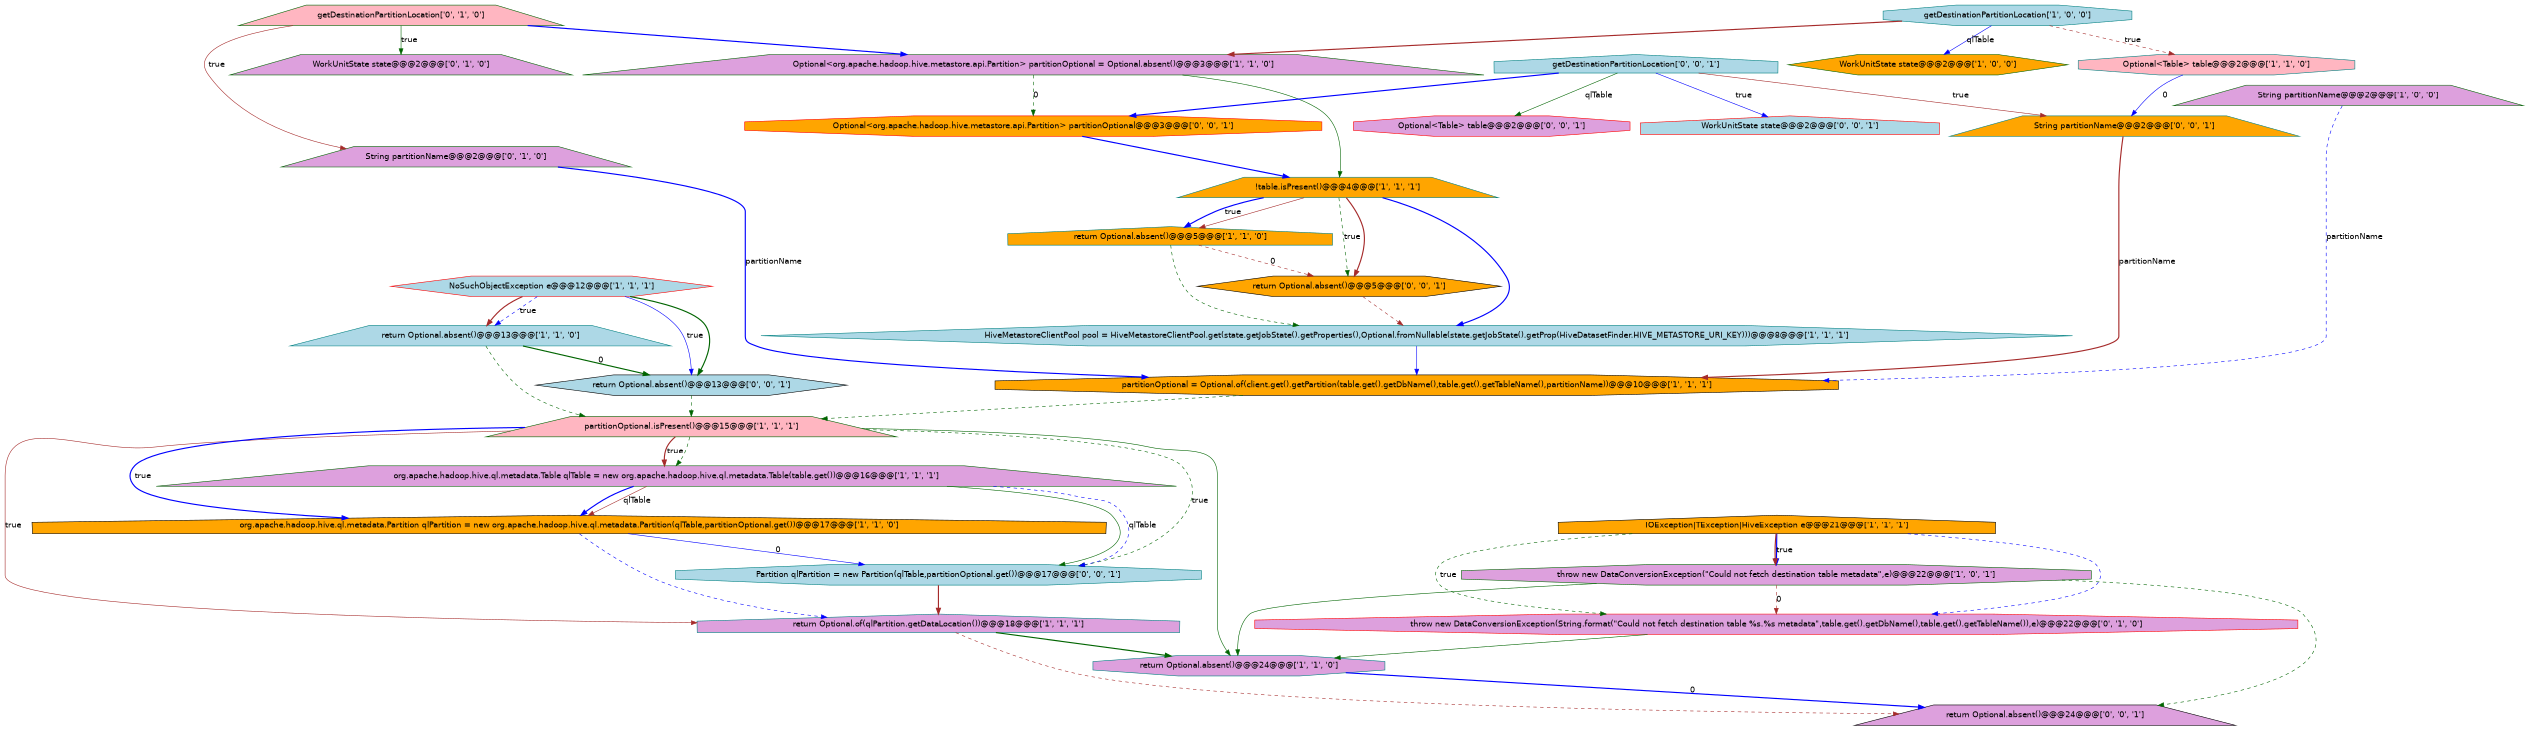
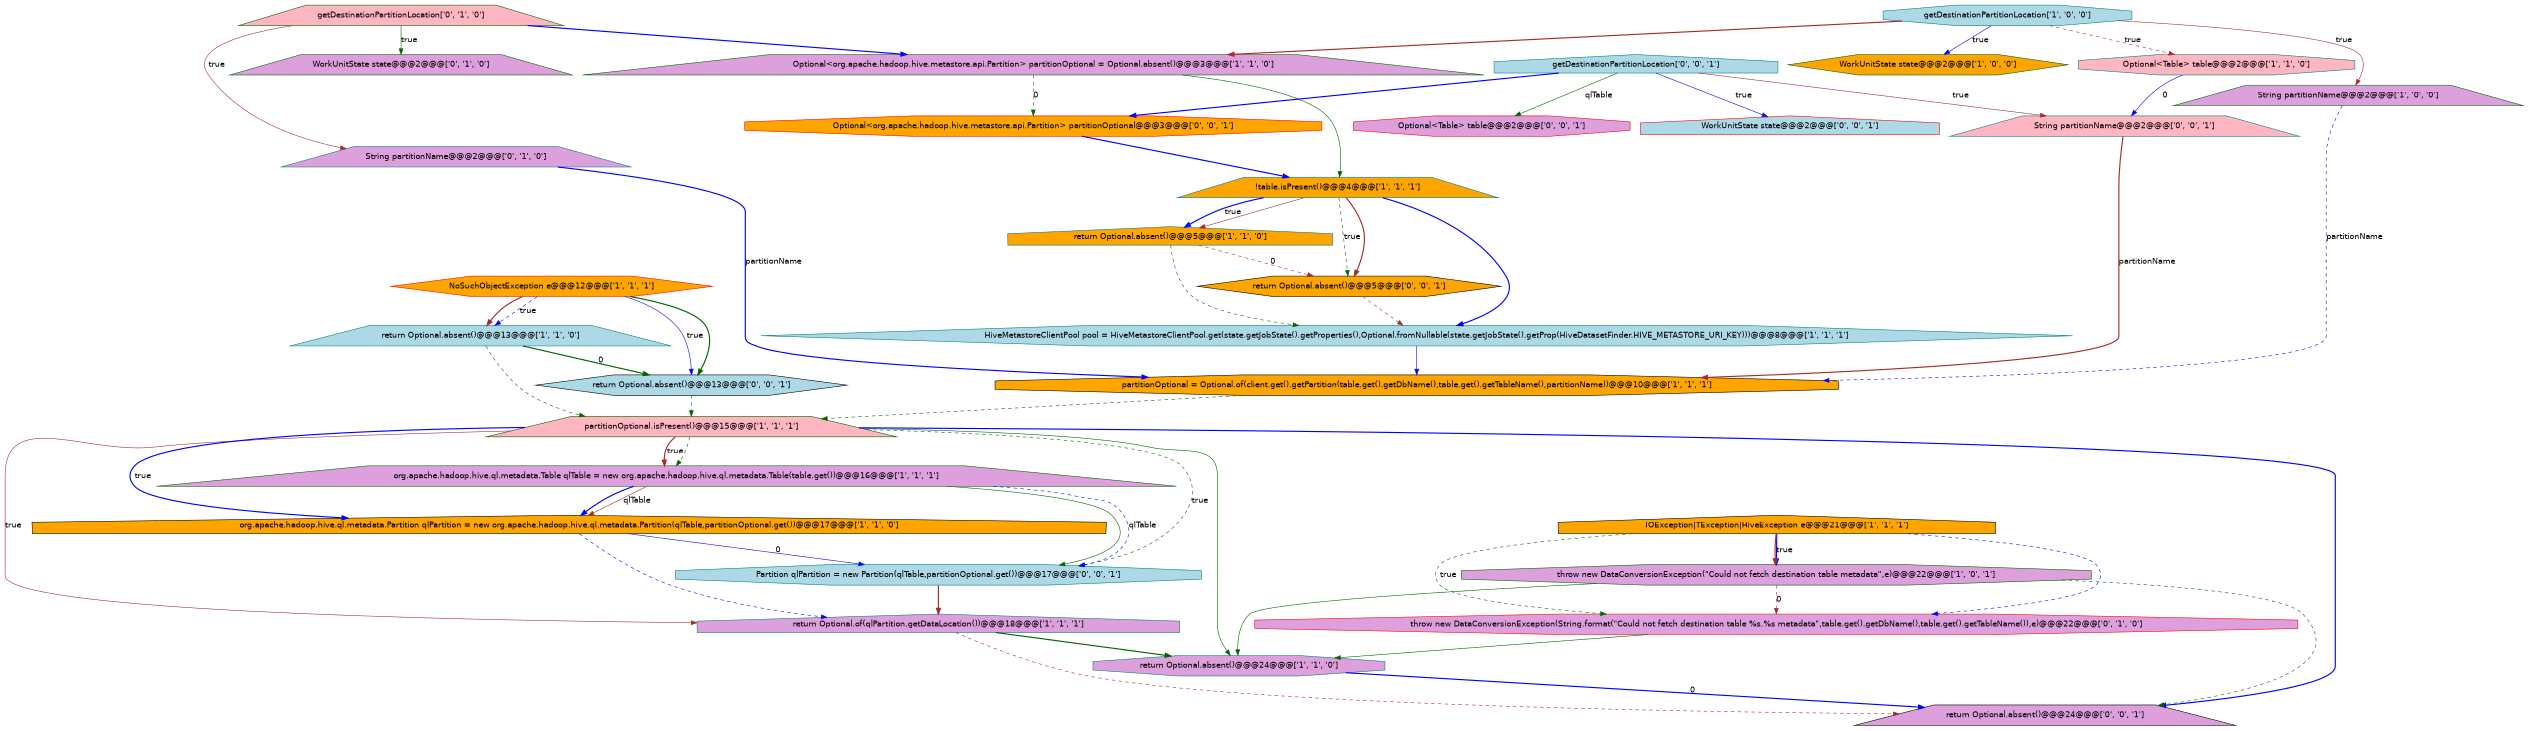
none -> (2254, 31)
(1981, 40) -> (1981, 40)
(2125, 126) -> (2125, 126)
(456, 157) -> (456, 157)
(552, 286) -> (552, 286)
none -> (1782, 439)
